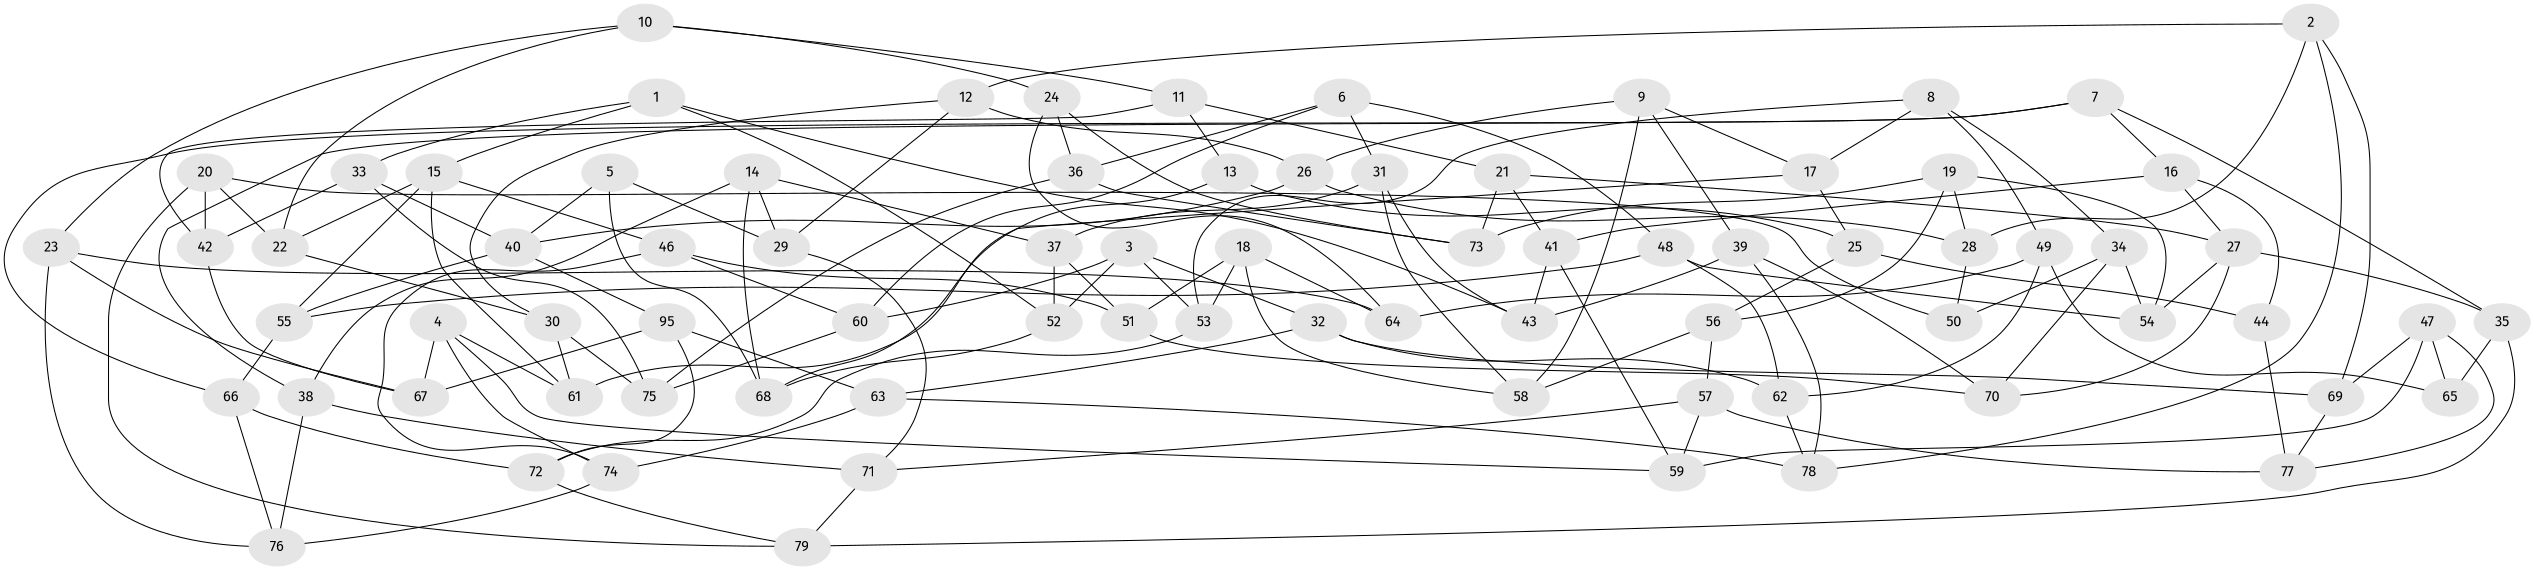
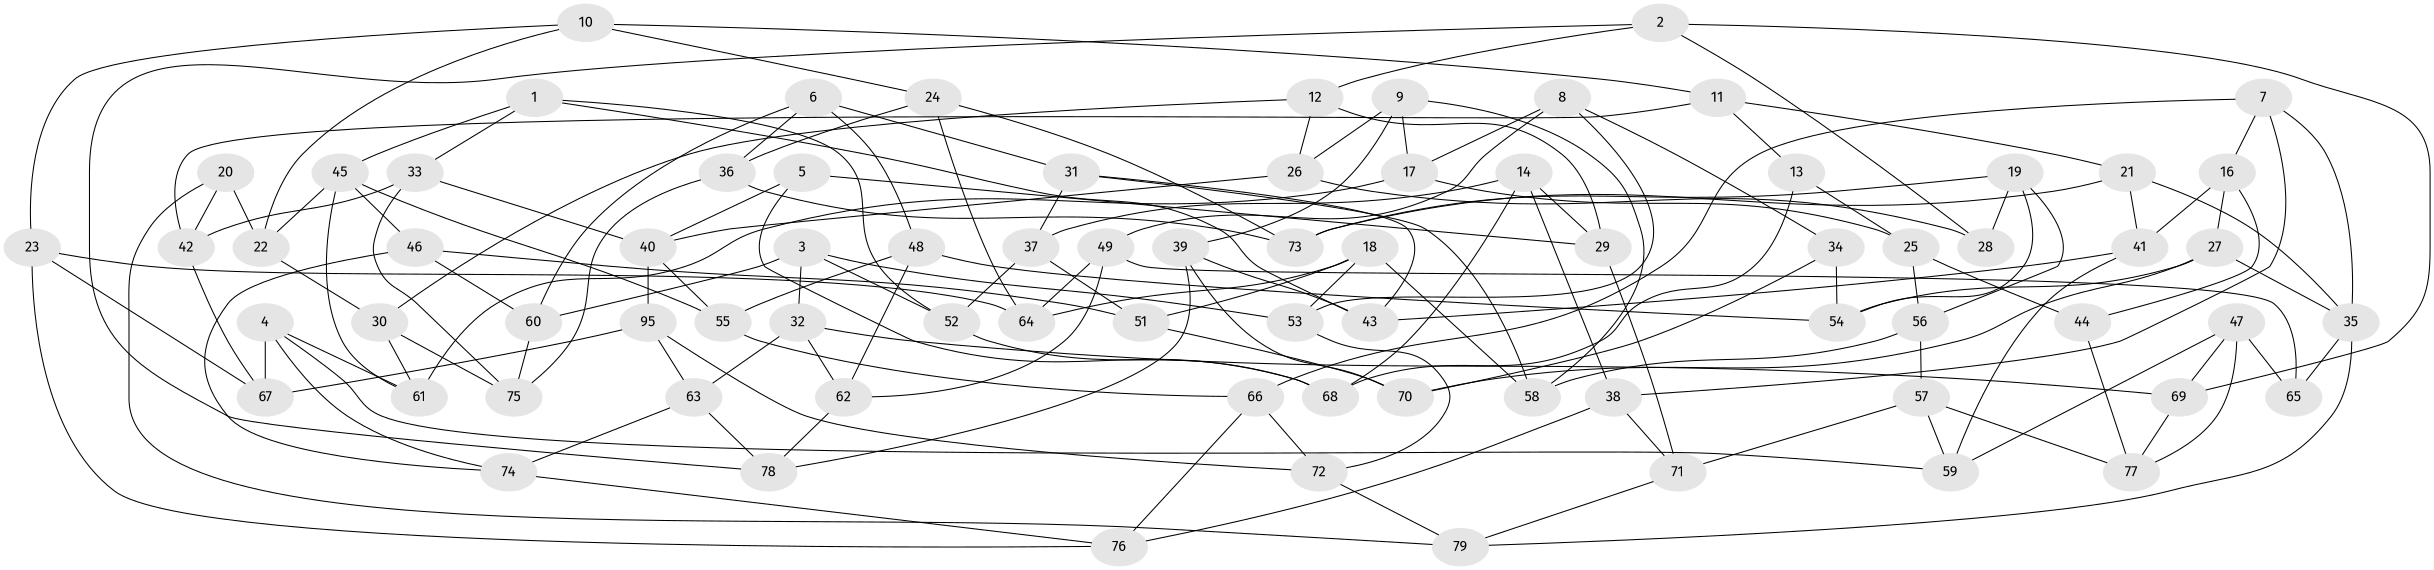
(434, 173) -> (340, 173)
(1853, 199) -> (2249, 227)
(1954, 322) -> none
